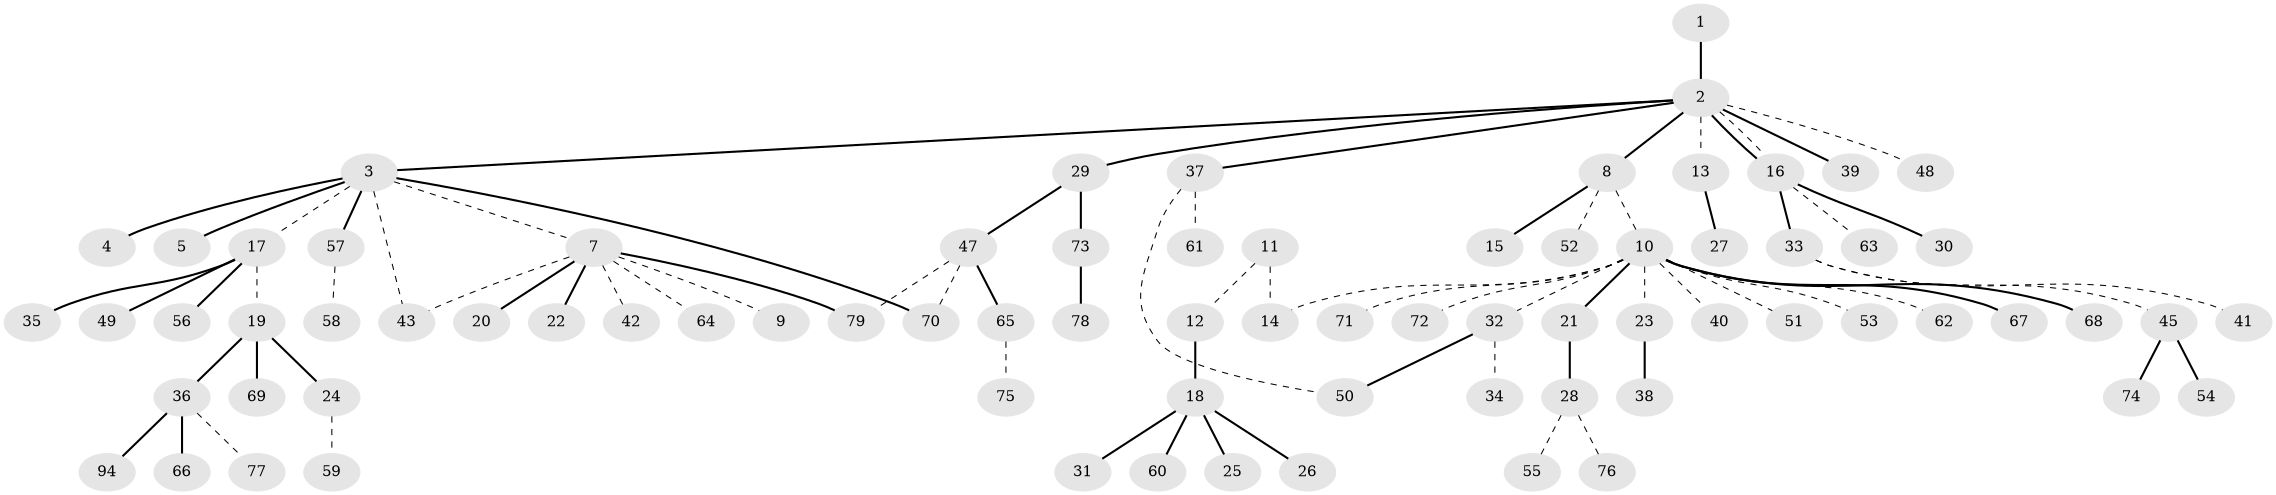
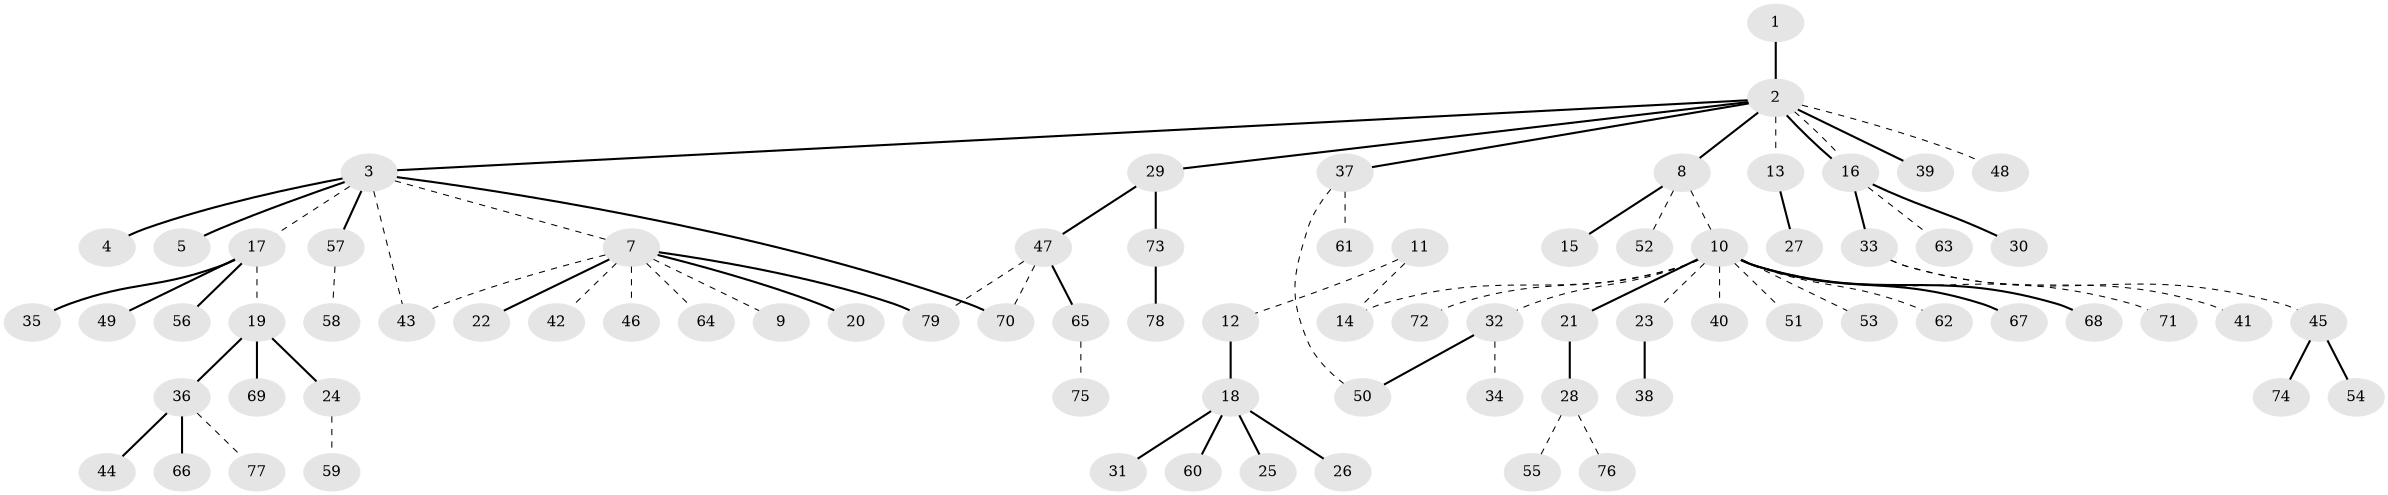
none -> (631, 322)
(107, 472) -> (107, 472)
